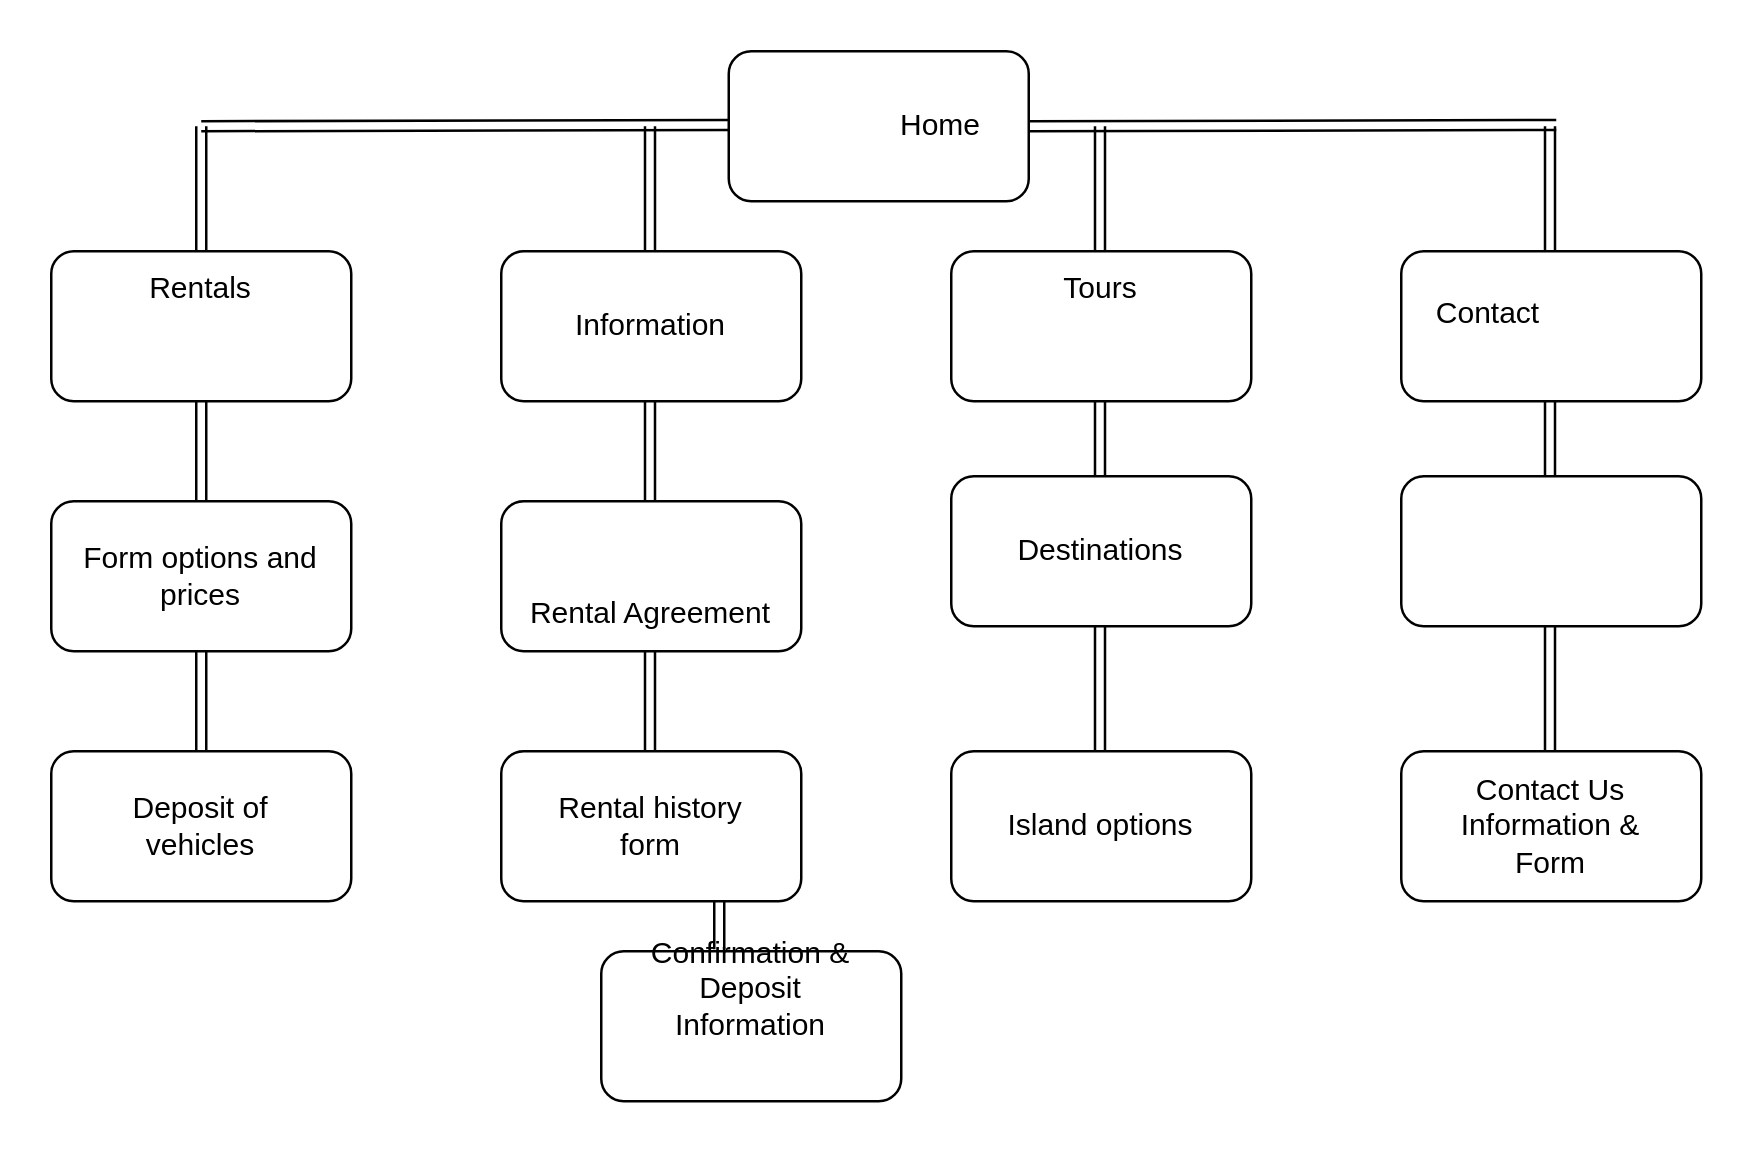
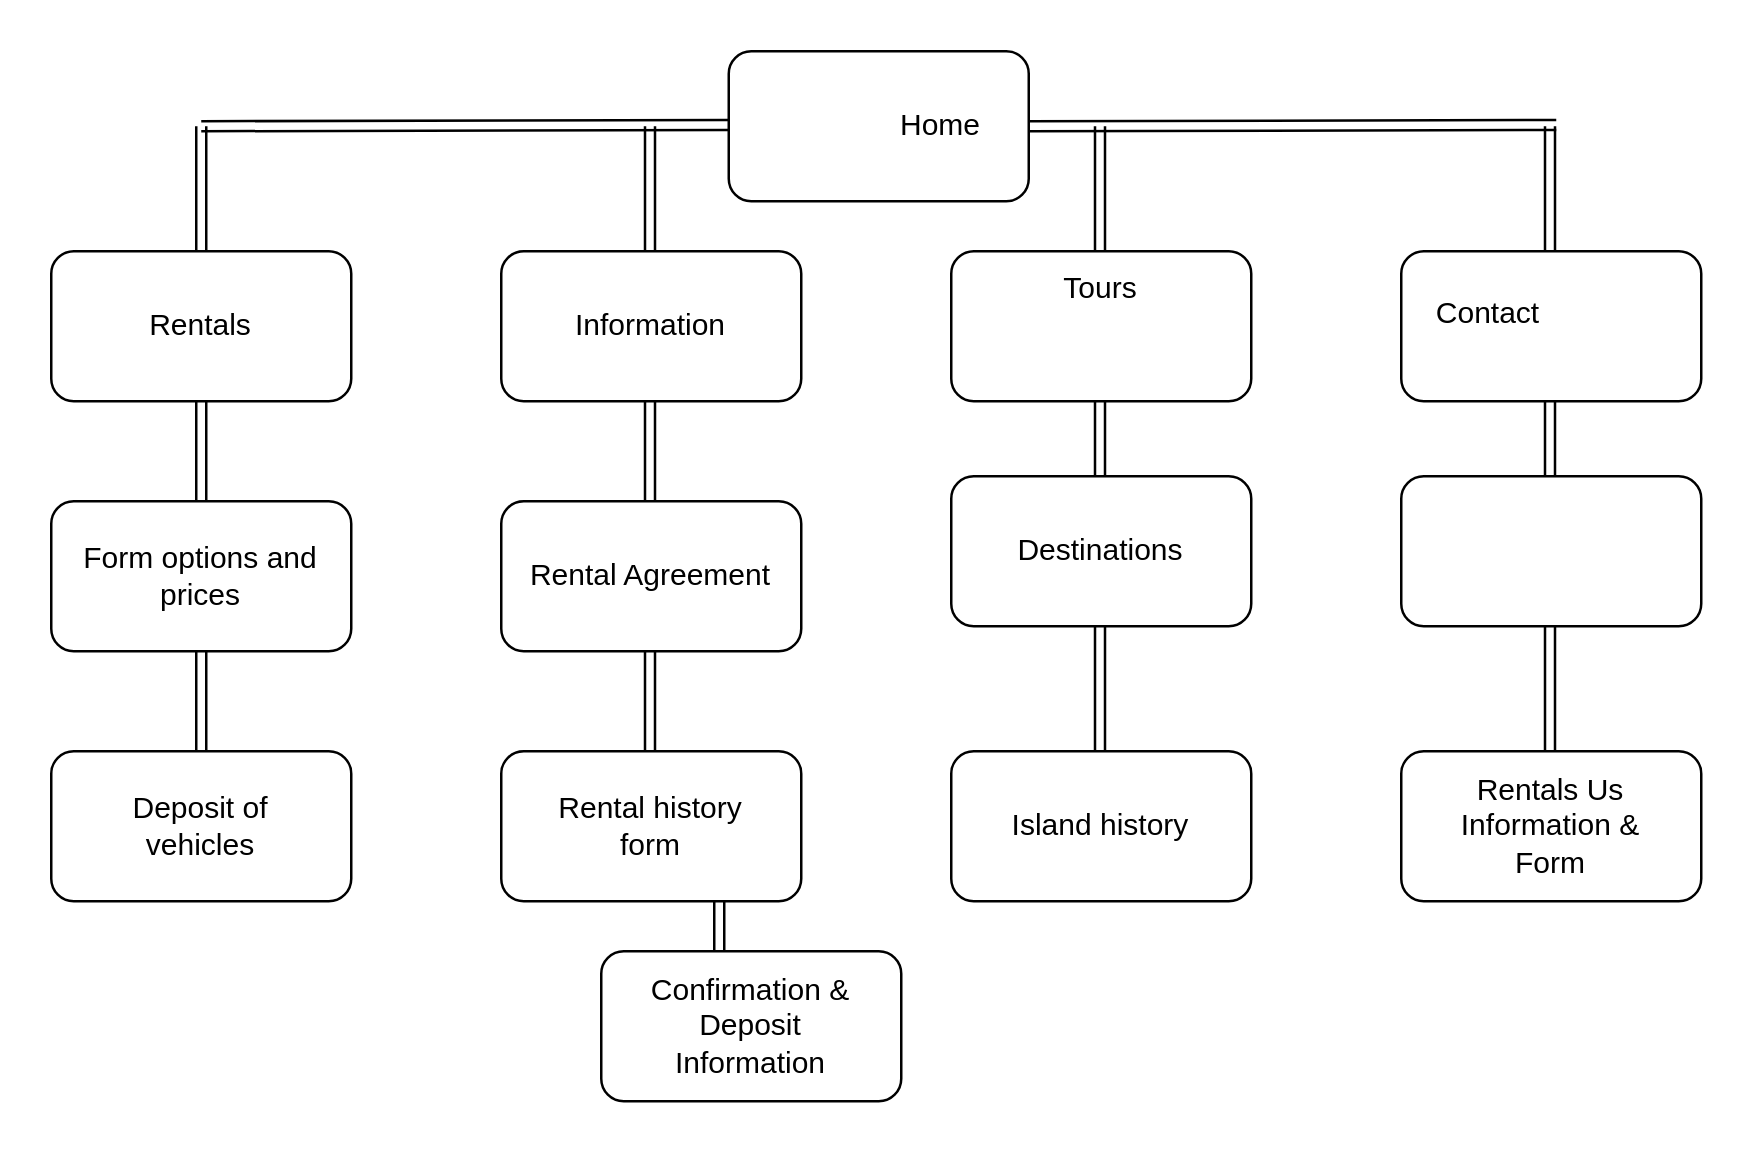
(201, 289) -> (201, 326)
(651, 614) -> (651, 576)
(1101, 826) -> (1101, 826)
(1551, 826) -> (1551, 826)
(751, 989) -> (751, 1026)
